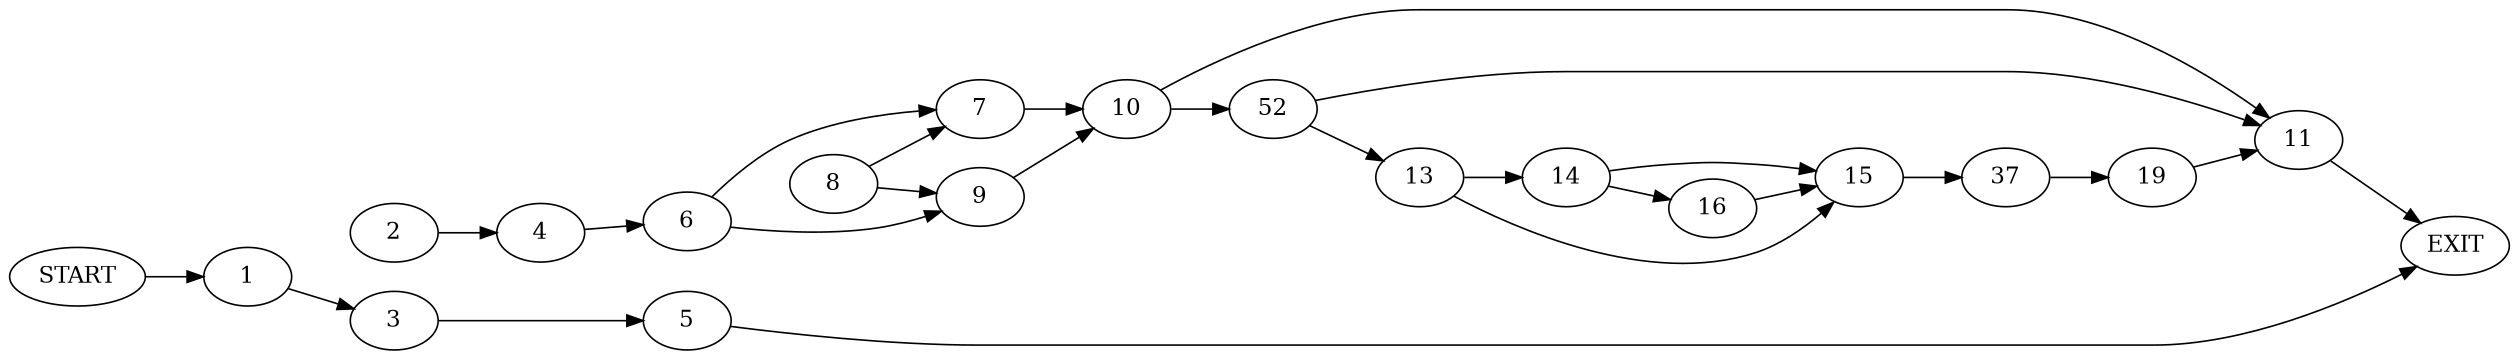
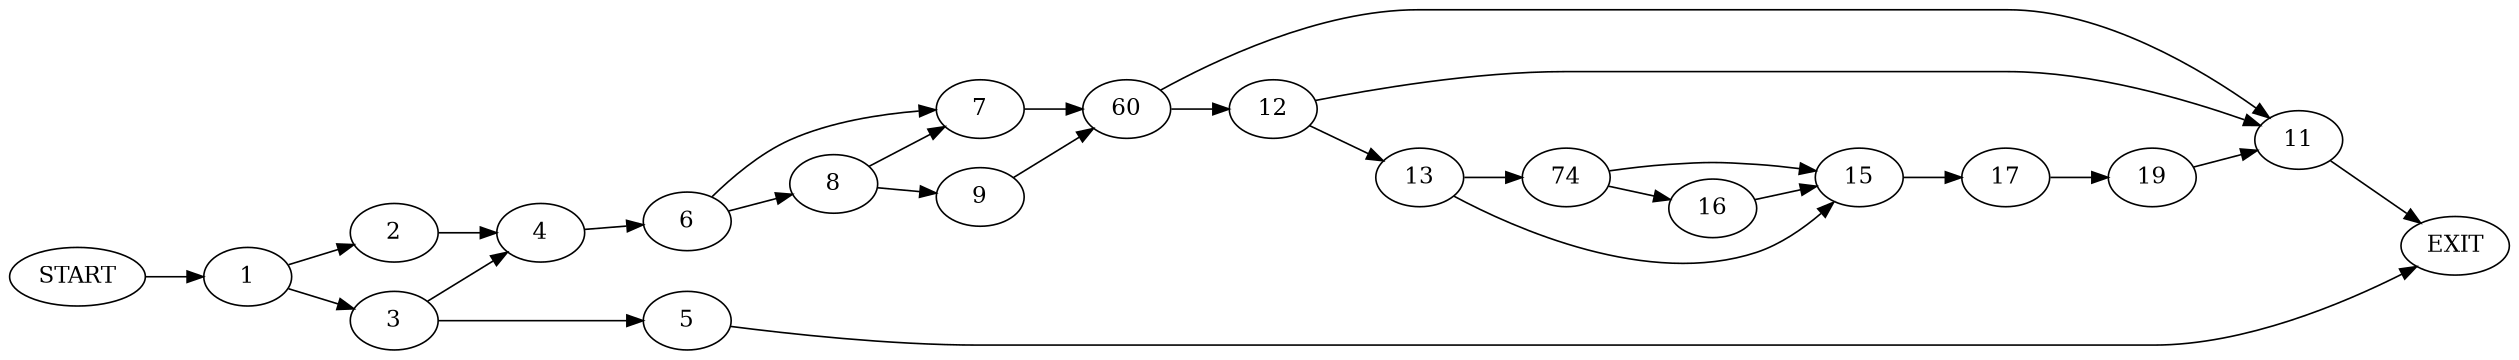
(1127, 109) -> (1127, 109)
(1273, 109) -> (1273, 109)
(1566, 177) -> (1566, 177)
(2006, 177) -> (2006, 177)
(829, 232) -> (753, 205)
none -> (313, 257)
none -> (460, 281)
